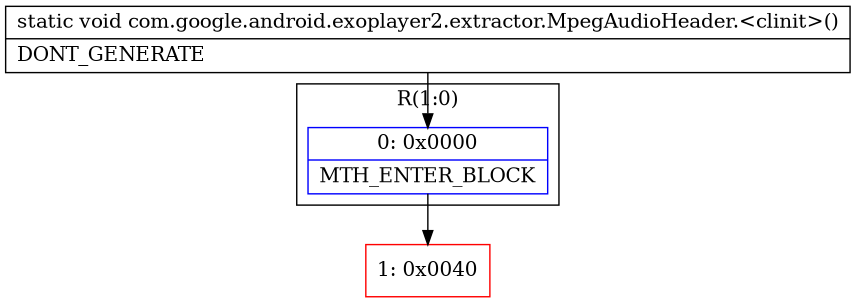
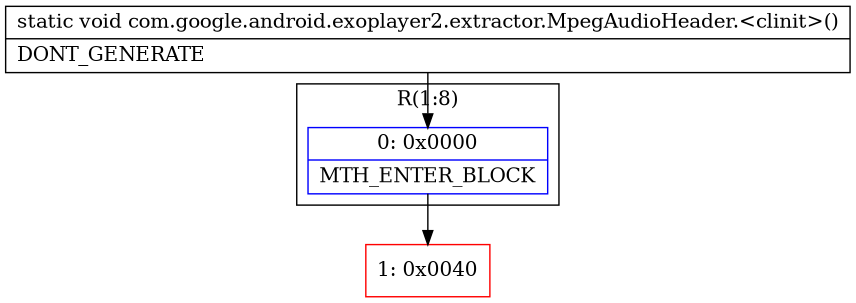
(428, 100) -> (428, 100)
